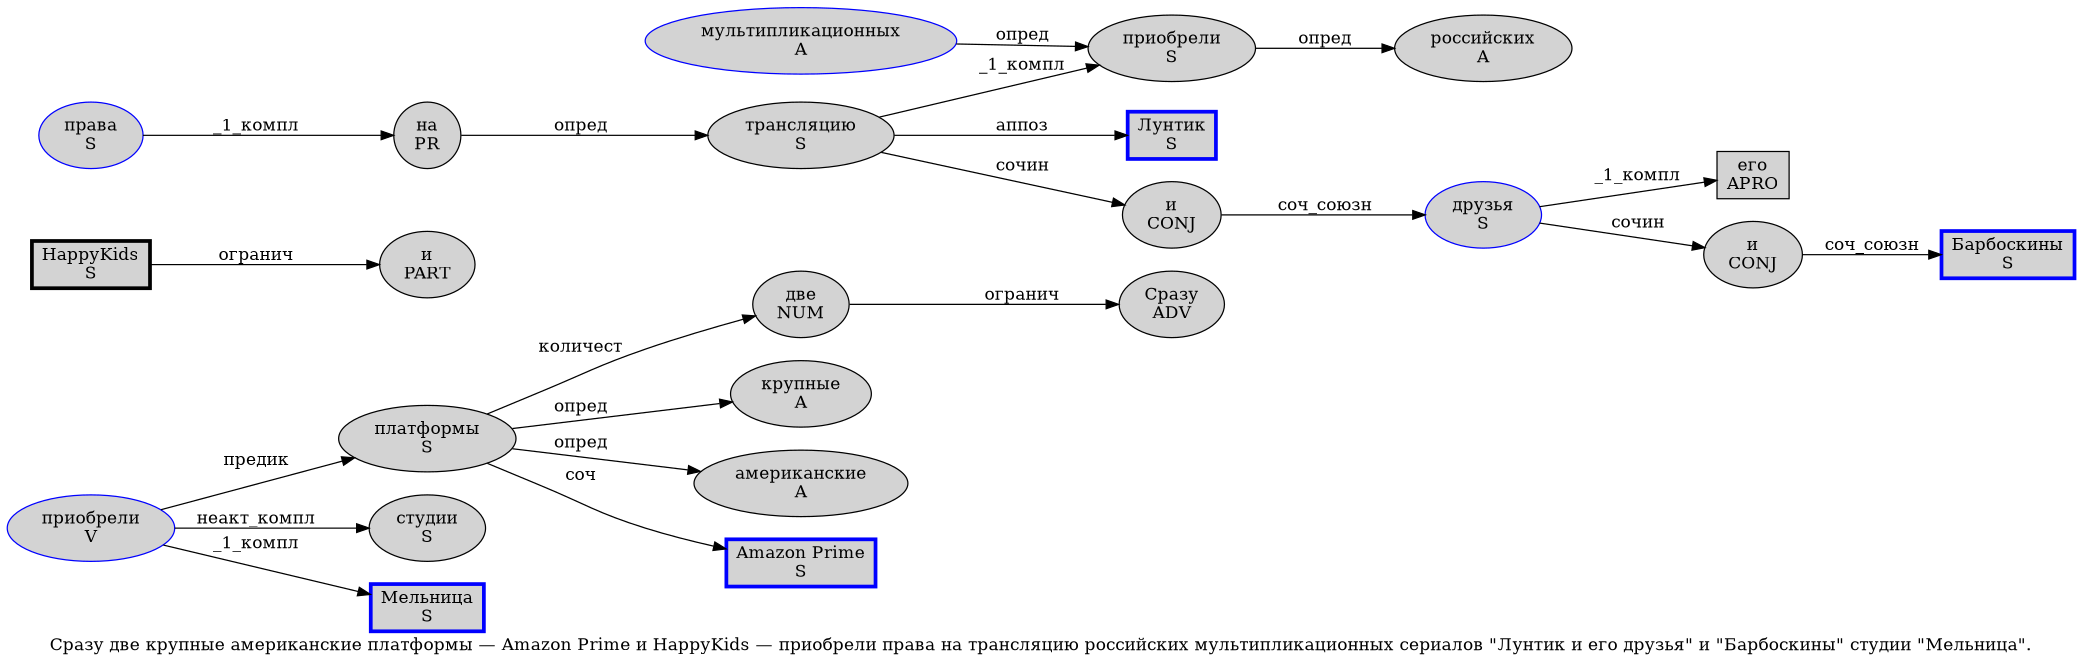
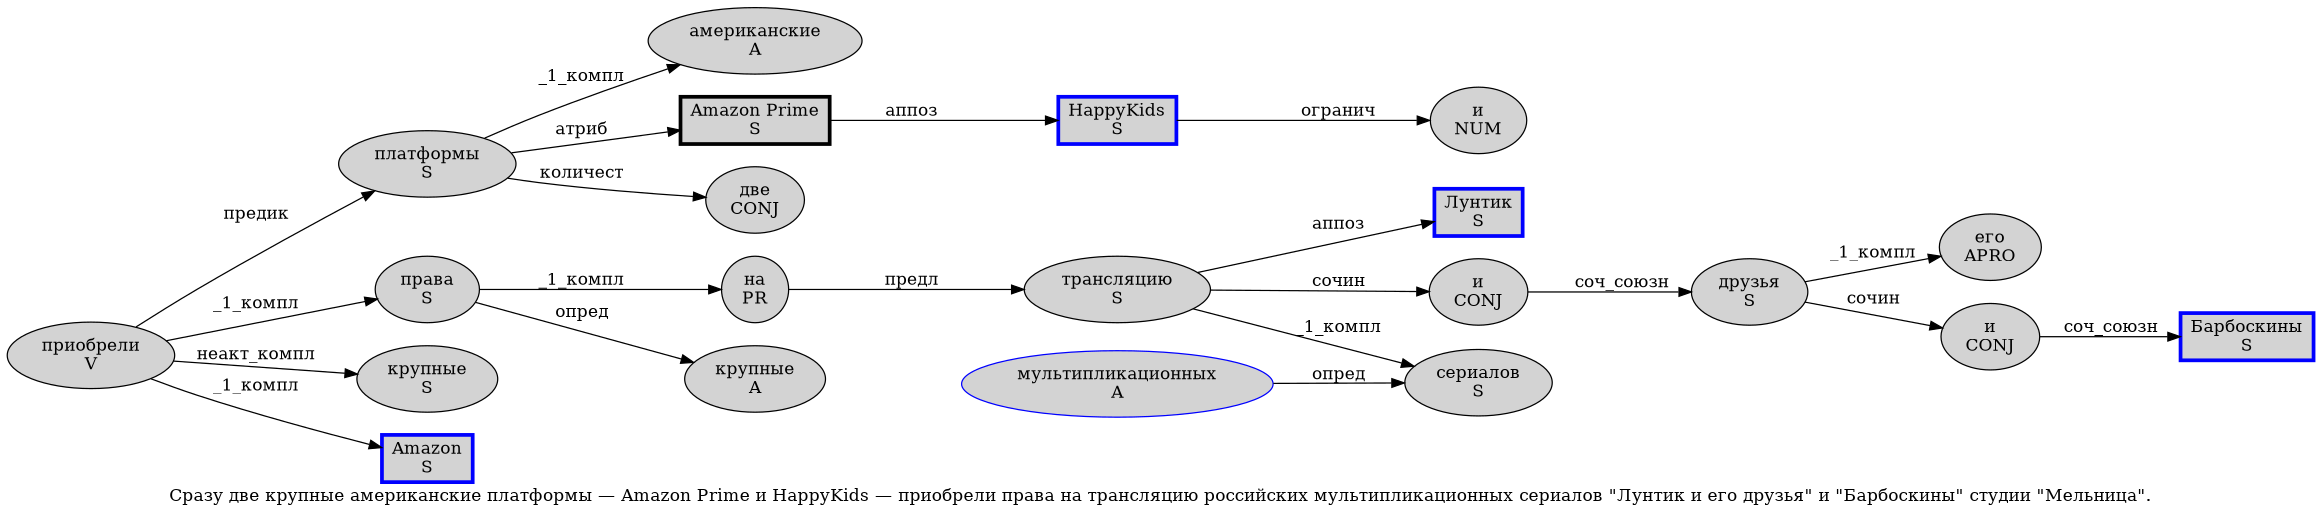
(1172, 48) -> (1478, 383)
(1483, 48) -> none
none -> (938, 120)
(581, 126) -> (912, 280)
(91, 135) -> (427, 289)
(1753, 175) -> (1990, 247)
(1483, 215) -> (1750, 292)
(91, 265) -> (1117, 120)
(427, 265) -> (1478, 120)
(801, 304) -> (755, 200)
(1172, 304) -> none
none -> (266, 321)
(616, 416) -> (578, 331)
(581, 443) -> (582, 76)
(581, 475) -> (582, 130)
(91, 528) -> (91, 355)
(427, 528) -> (427, 379)
(801, 563) -> (755, 120)
(427, 608) -> (427, 459)
